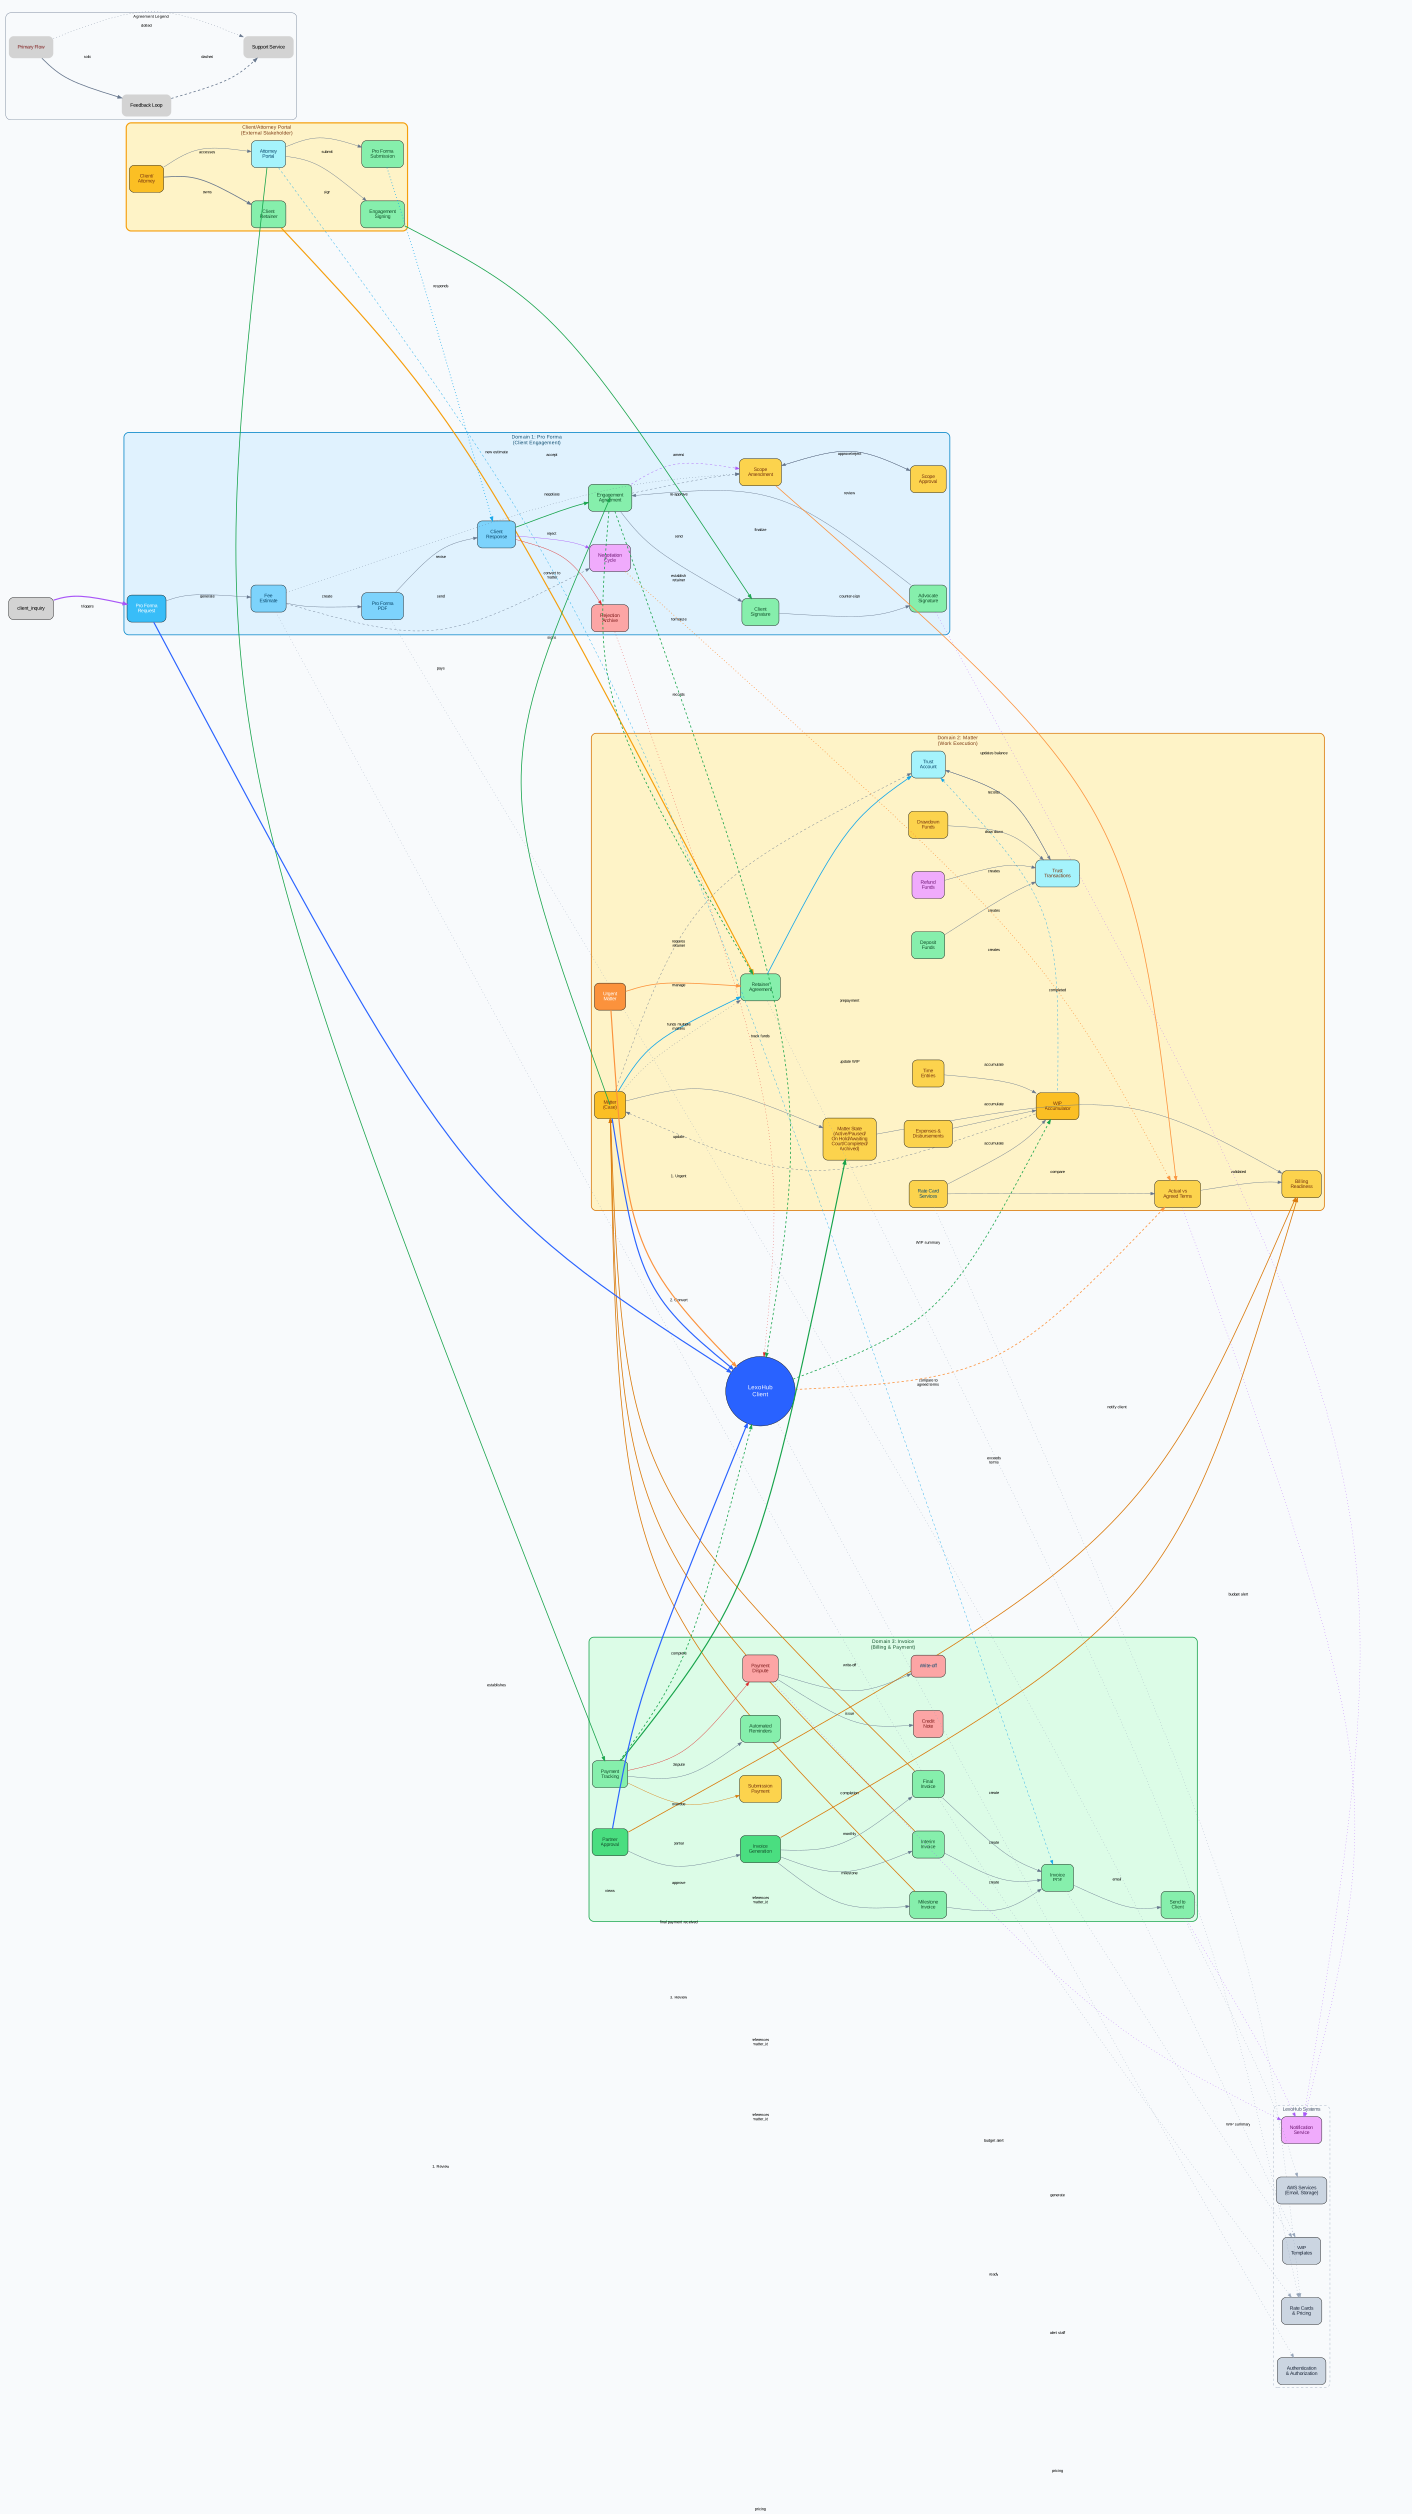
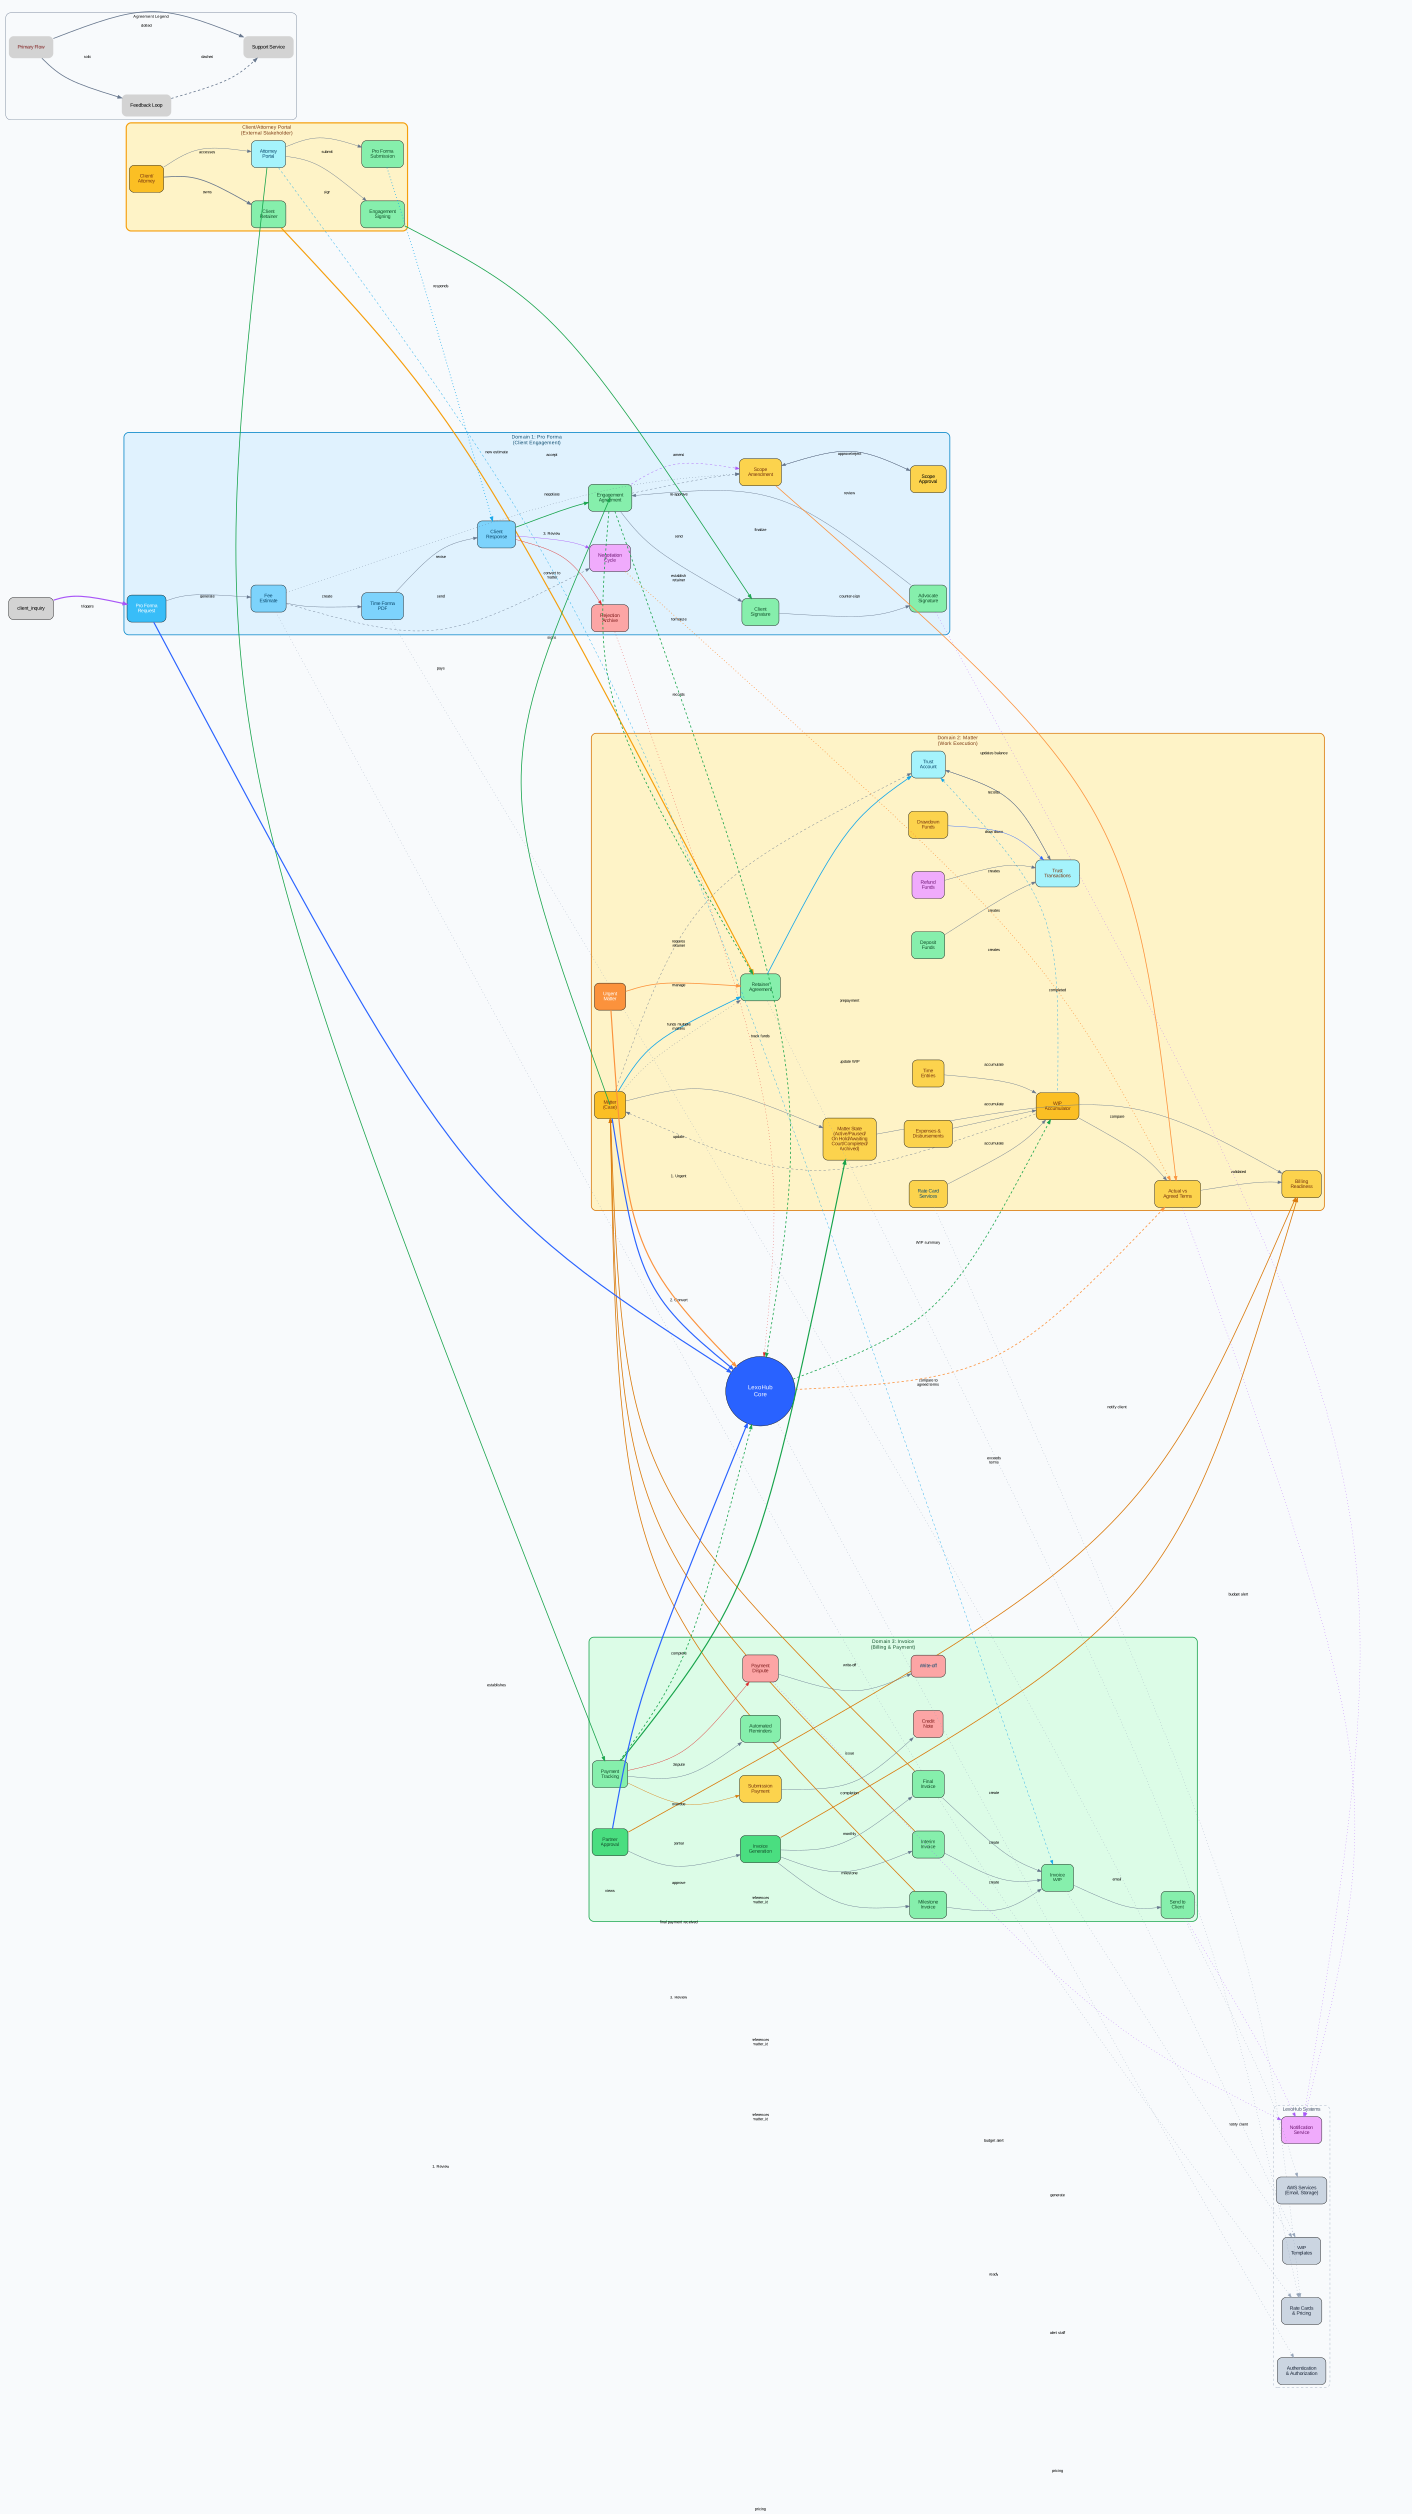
(122, 16) -> (122, 16)
(928, 479) -> (928, 479)
(552, 534) -> (552, 534)
(383, 606) -> (383, 606)
(998, 831) -> (998, 831)
(1049, 1193) -> (1124, 1144)
(760, 1391) -> (760, 1391)
(840, 1716) -> (852, 1782)
(1058, 1878) -> (1058, 1878)
(1238, 2125) -> (1238, 2125)
